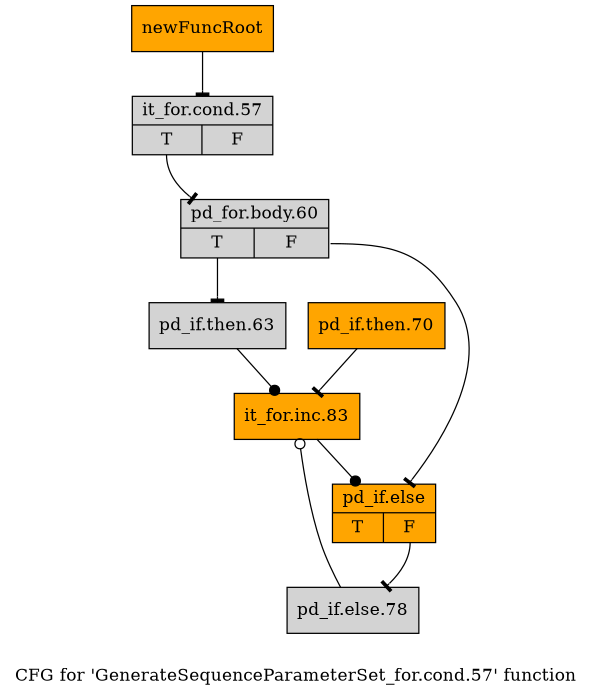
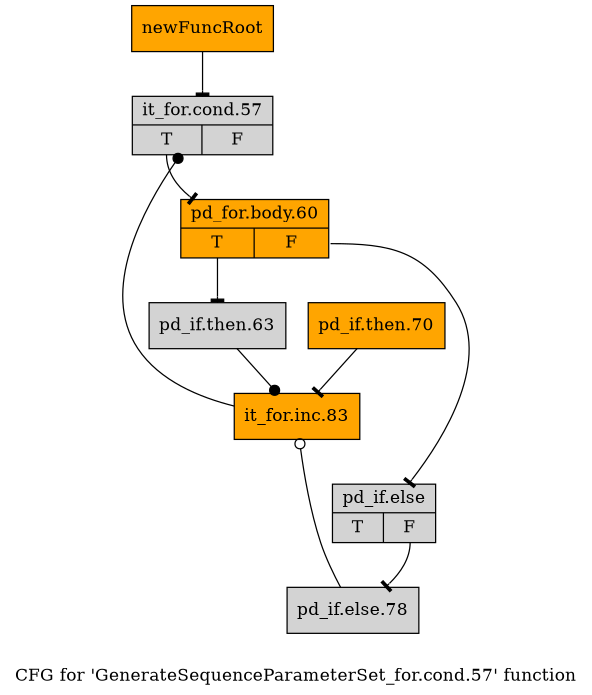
(255, 229) -> (255, 229)
(334, 458) -> (124, 308)
(384, 513) -> (384, 513)
